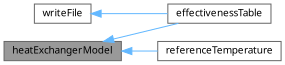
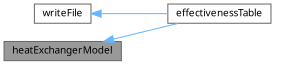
(219, 51) -> none
